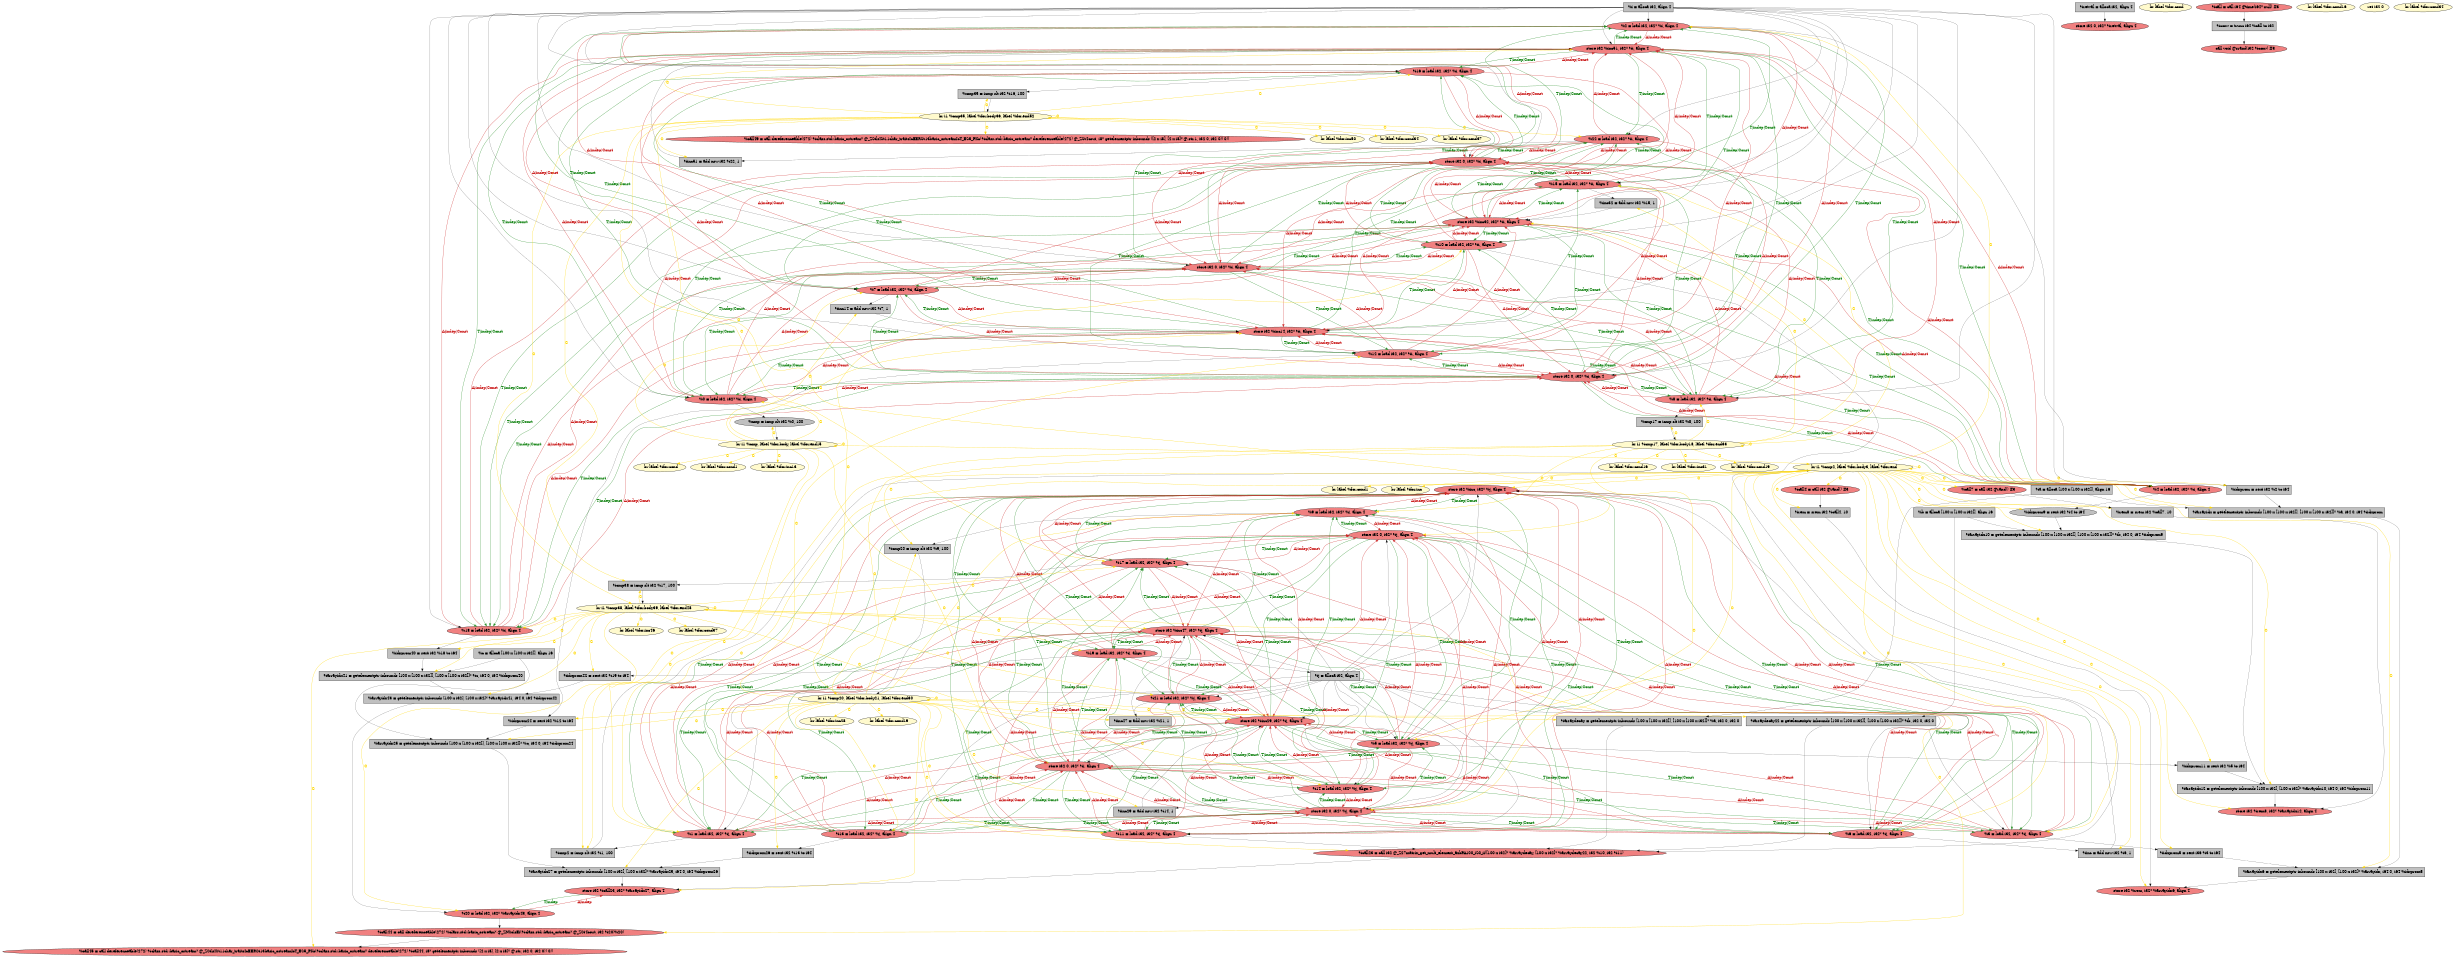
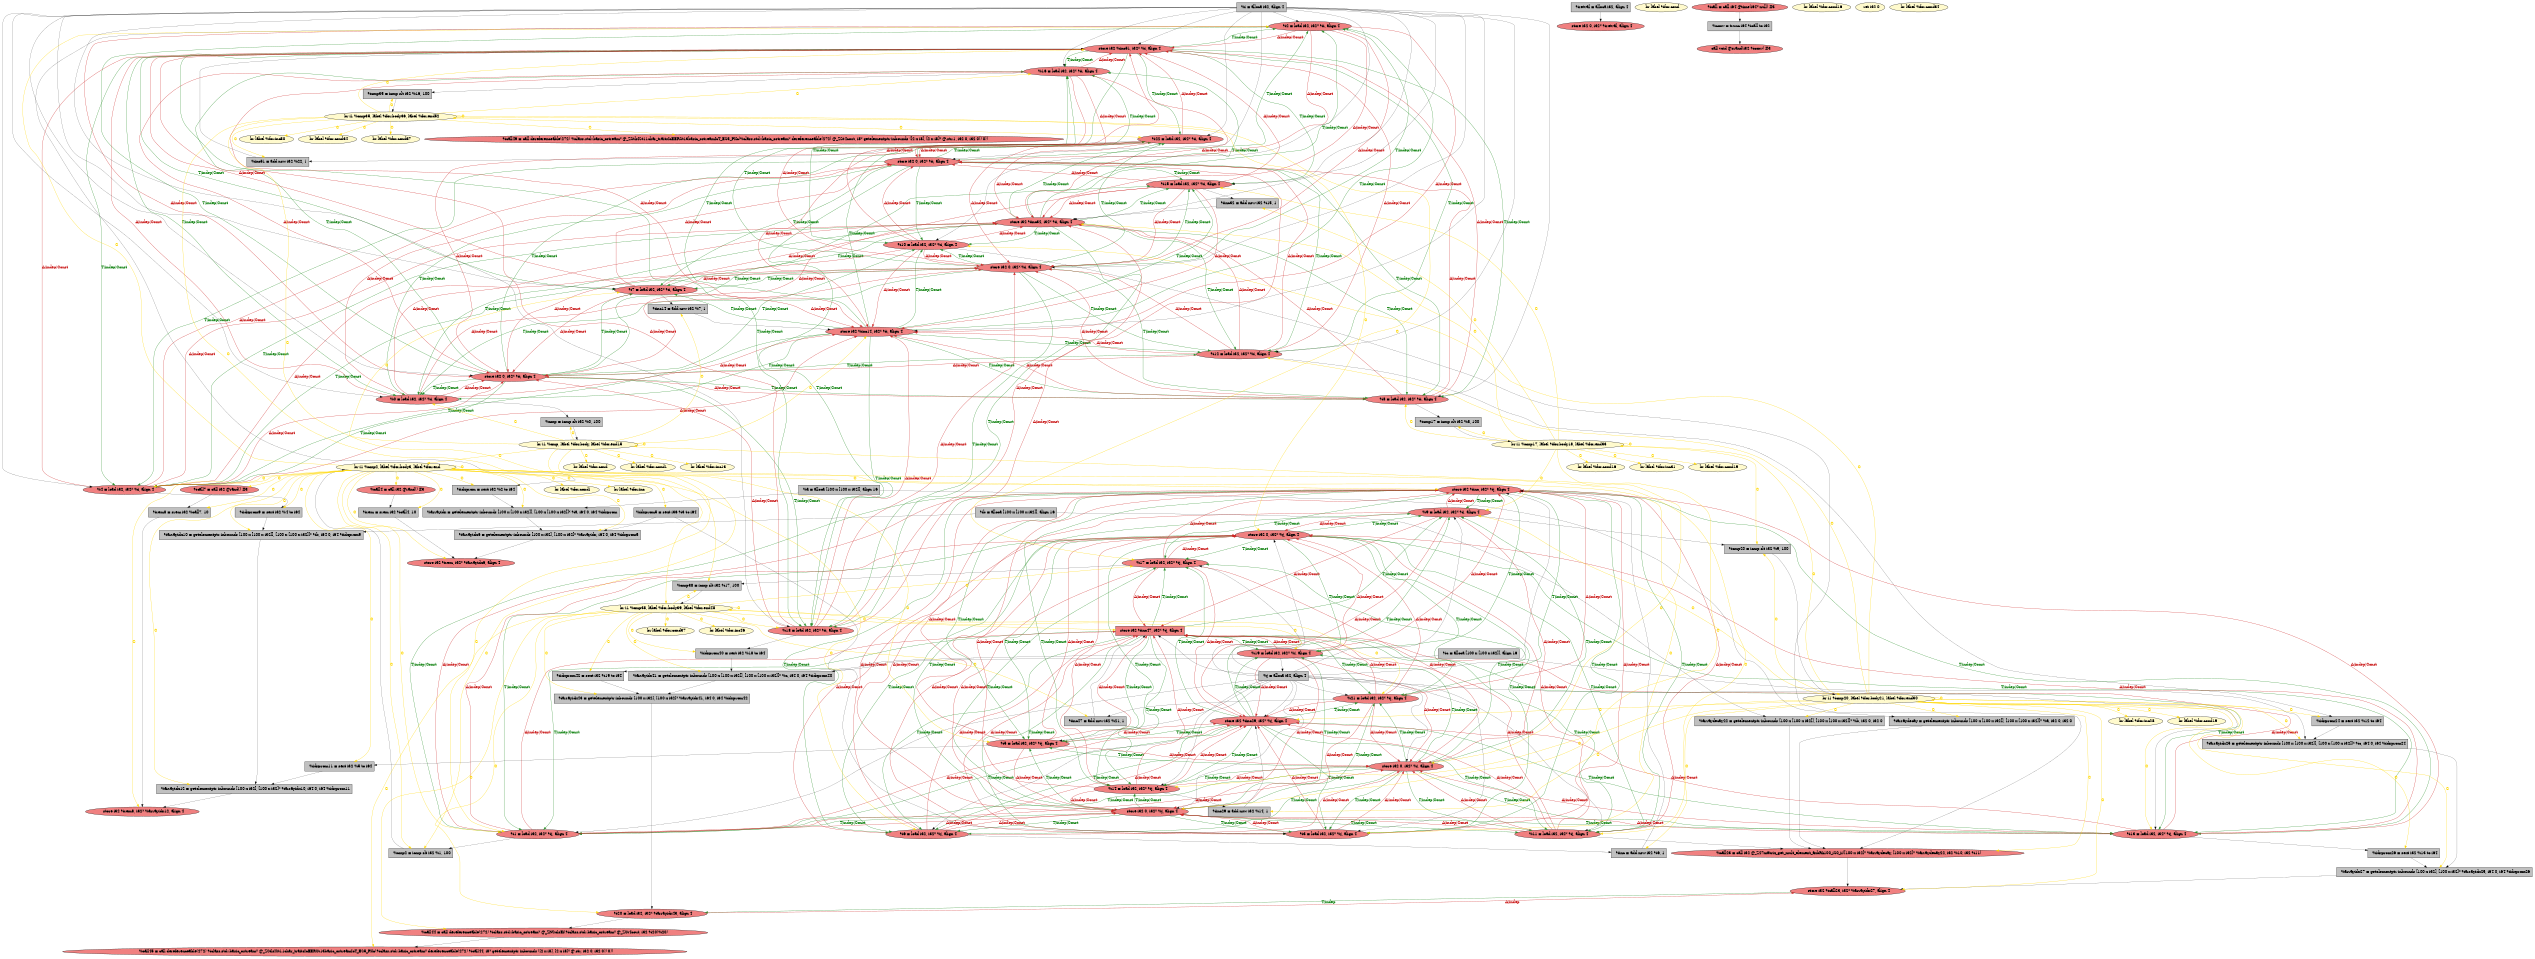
none -> (1300, 273)
(775, 422) -> (572, 422)
(2053, 512) -> (269, 512)
(1185, 631) -> (1150, 631)
(2098, 843) -> (874, 783)
